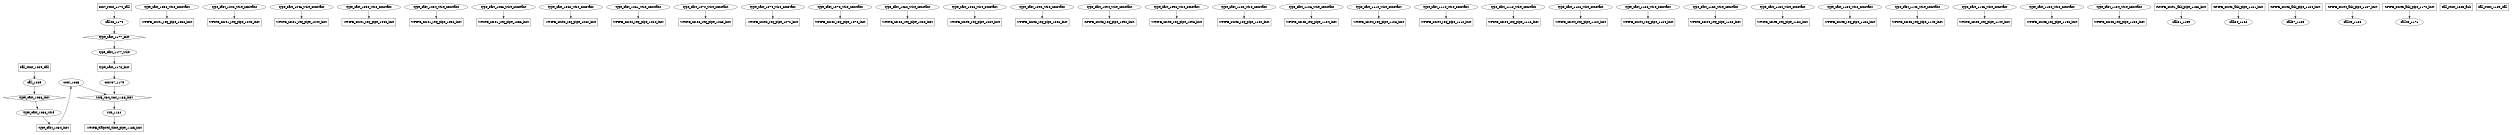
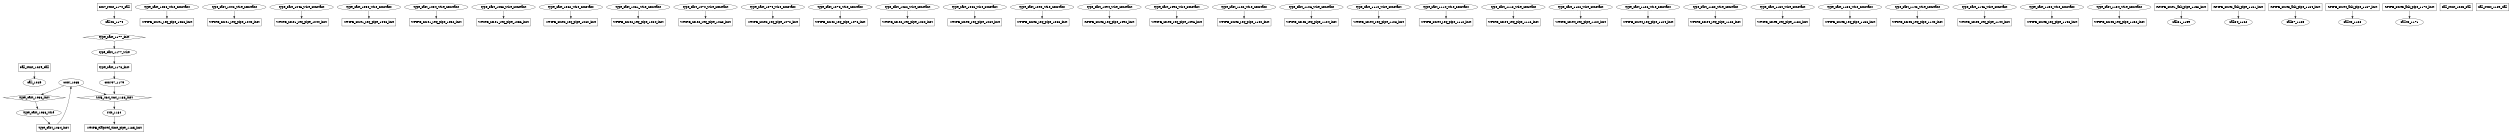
(2456, 7) -> (2456, 7)
(114, 29) -> none
(34, 89) -> (54, 90)
